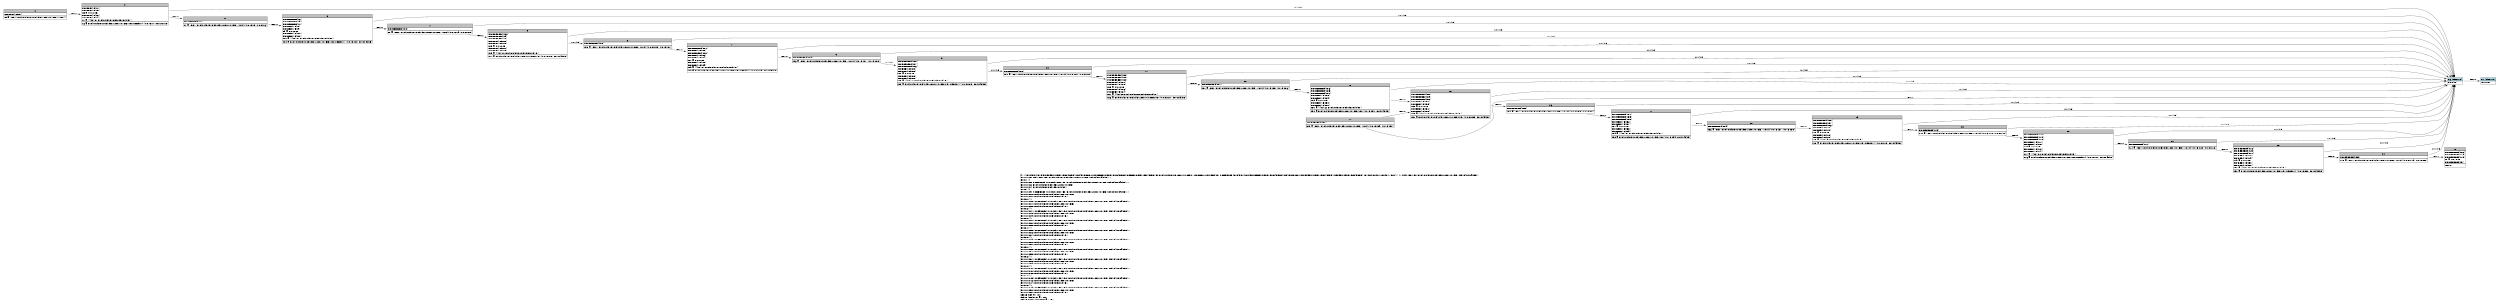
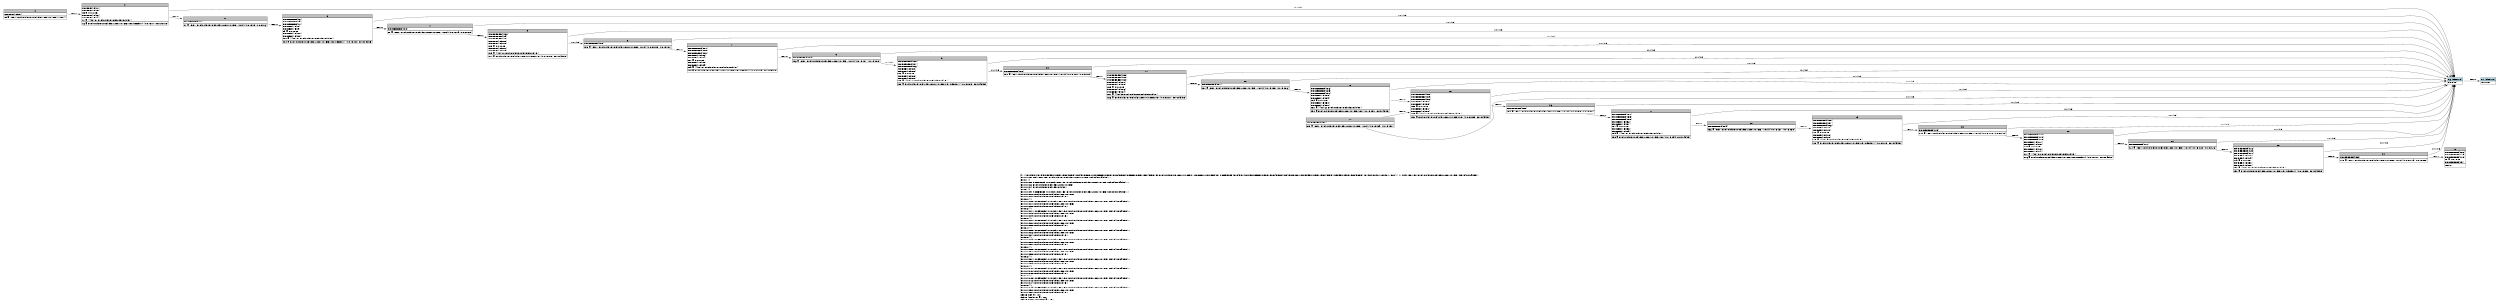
(697, 51) -> (698, 51)
(1910, 97) -> (1910, 97)
